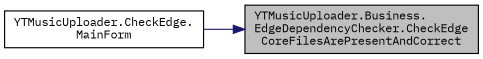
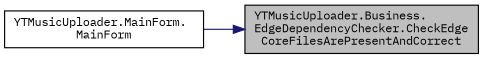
(104, 29) -> (104, 29)
